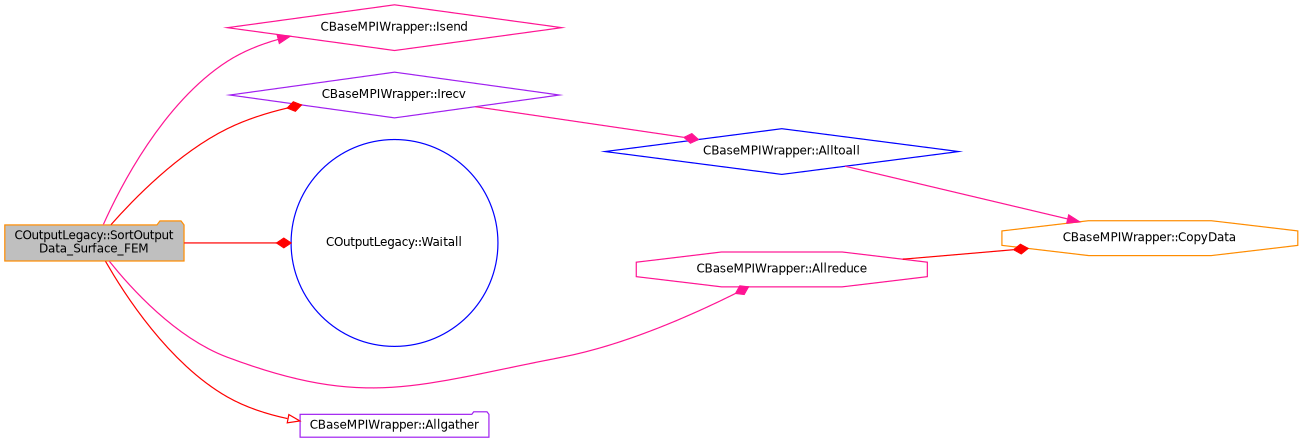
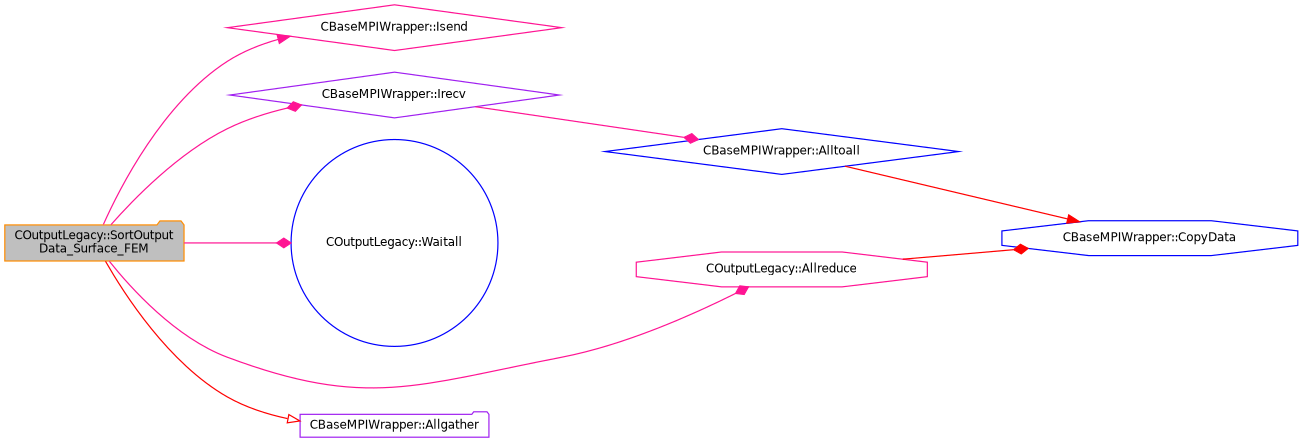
(190, 152) -> (190, 152)
(956, 193) -> (956, 193)
(1150, 238) -> (1150, 238)
(230, 243) -> (230, 243)
(782, 269) -> (782, 269)
